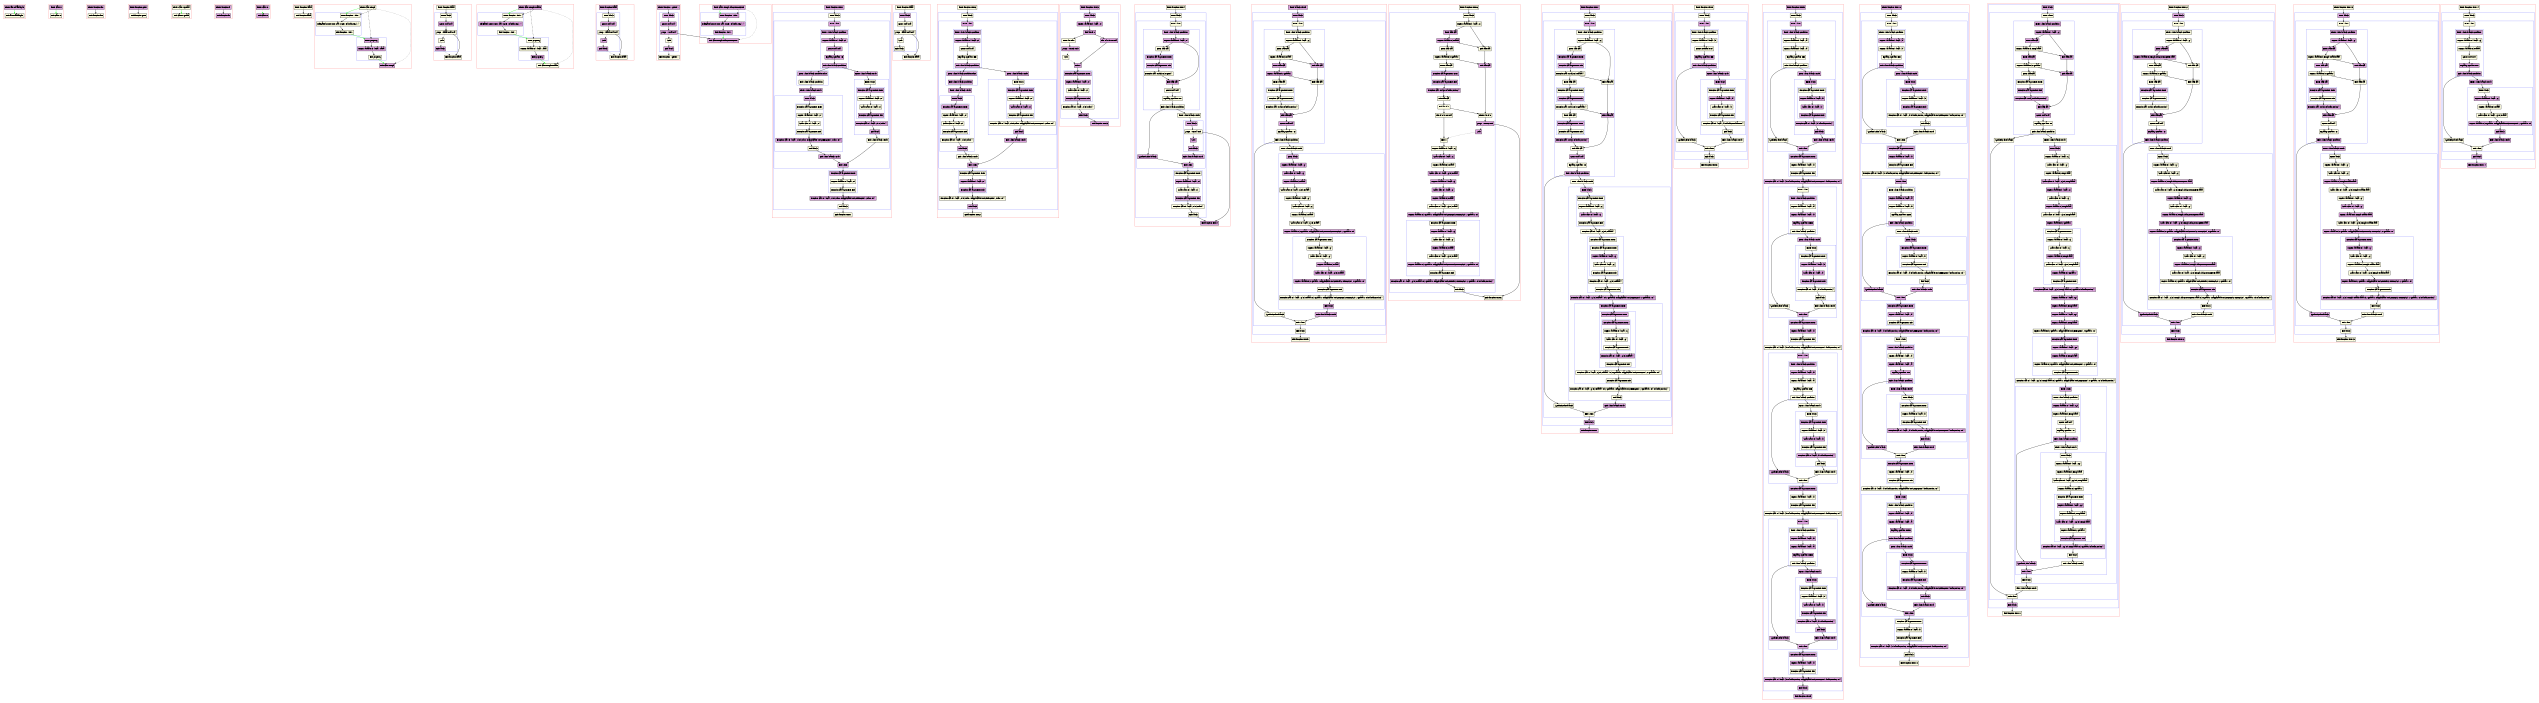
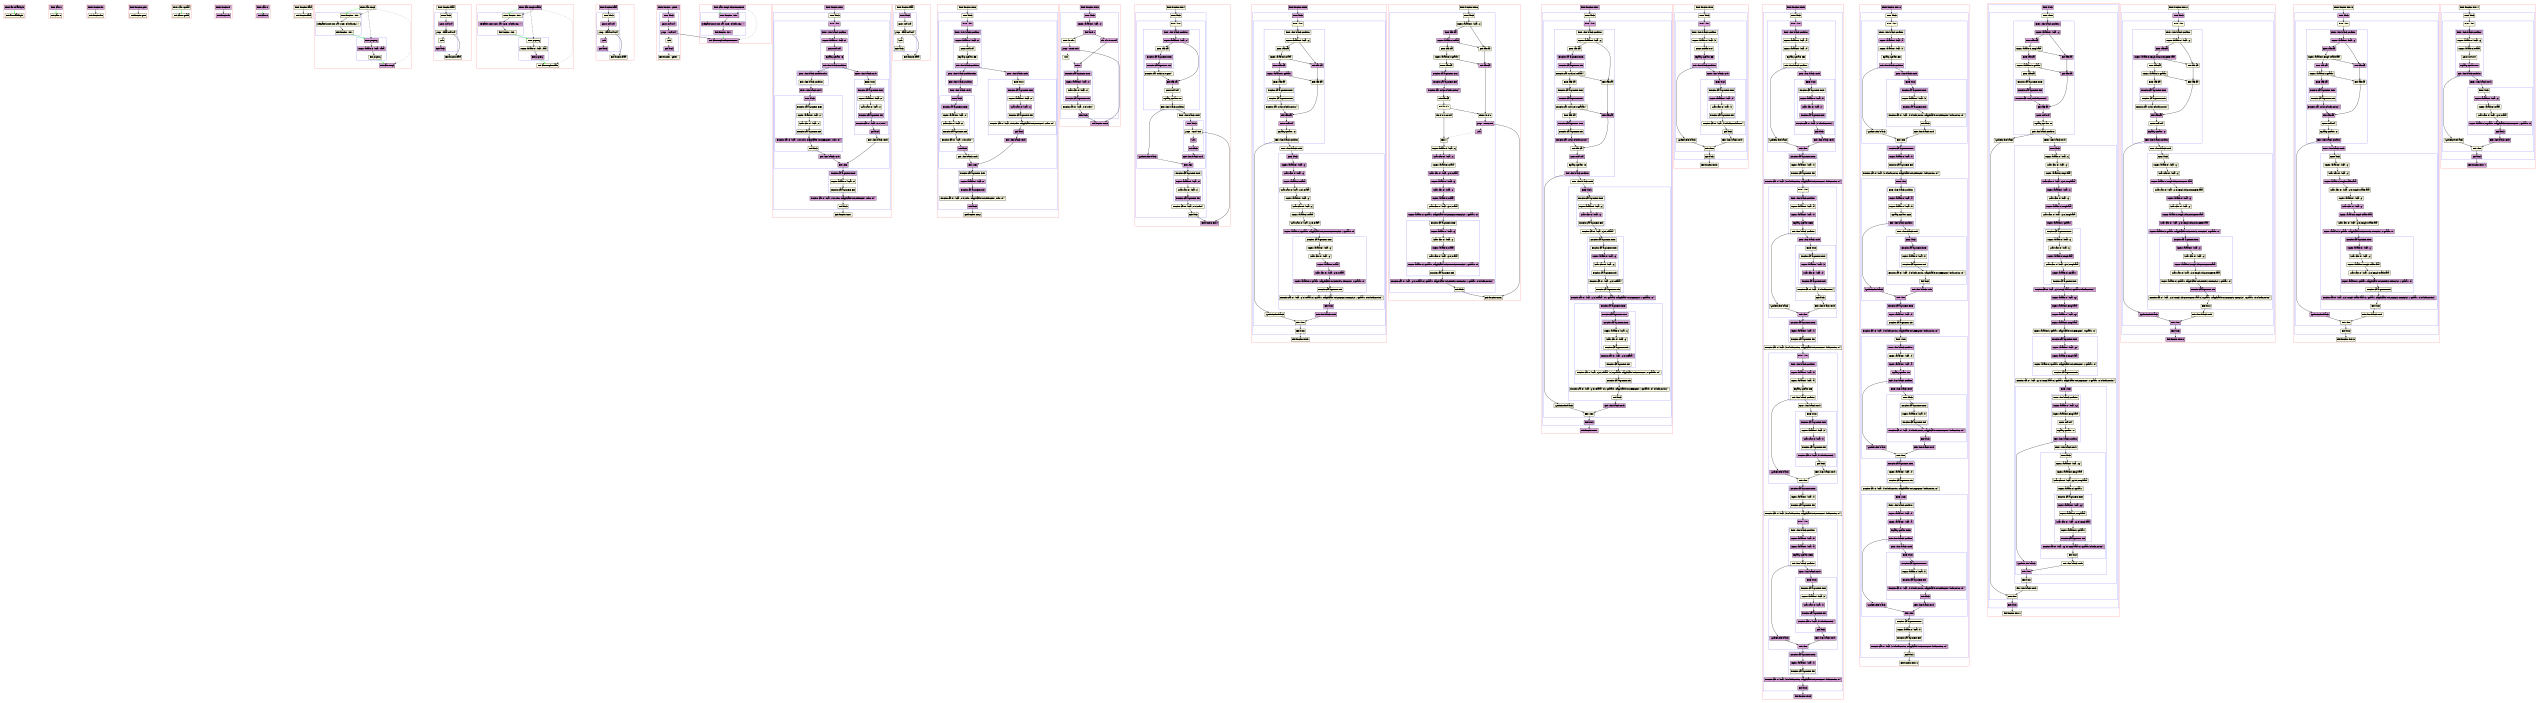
(1298, 7) -> (1298, 7)
none -> (1117, 62)
